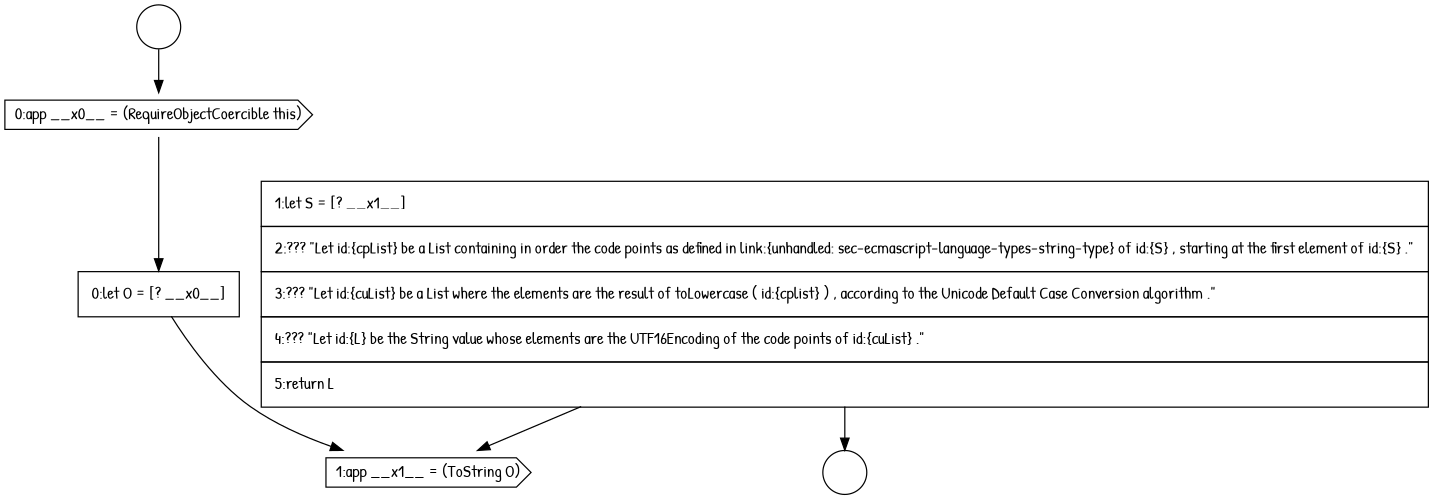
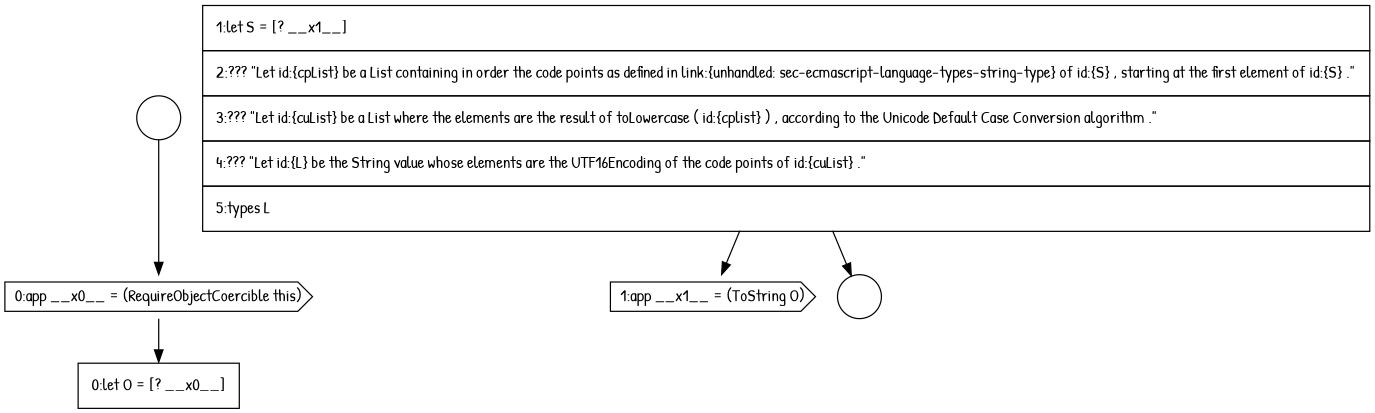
(305, 384) -> (244, 208)
(238, 397) -> none
